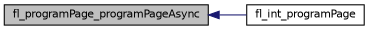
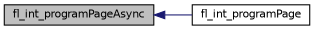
(106, 15) -> (79, 15)
